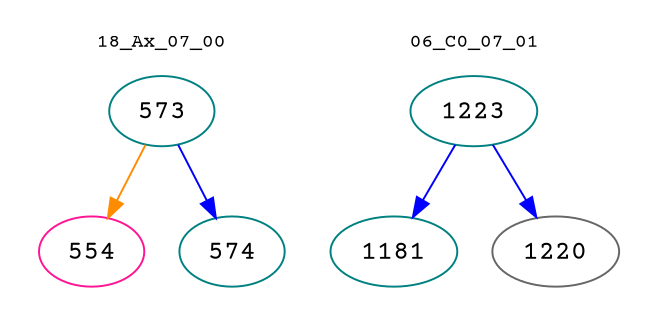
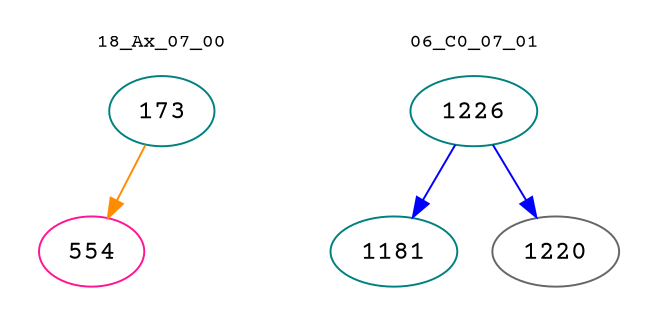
(162, 111) -> (162, 111)
(474, 111) -> (474, 111)
(232, 252) -> none
